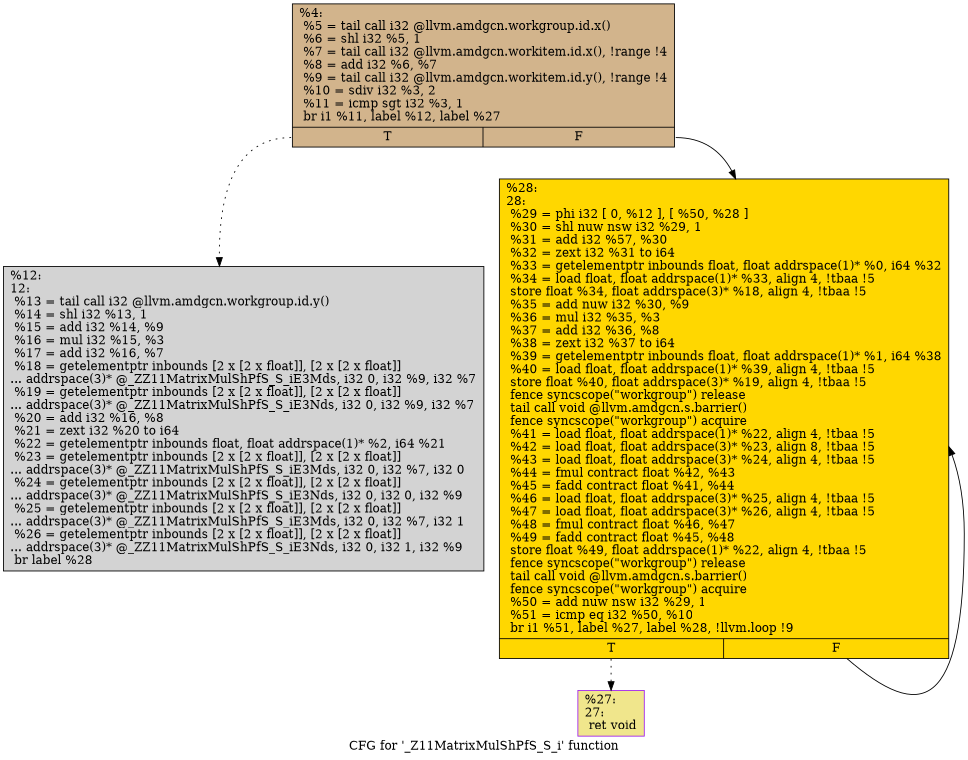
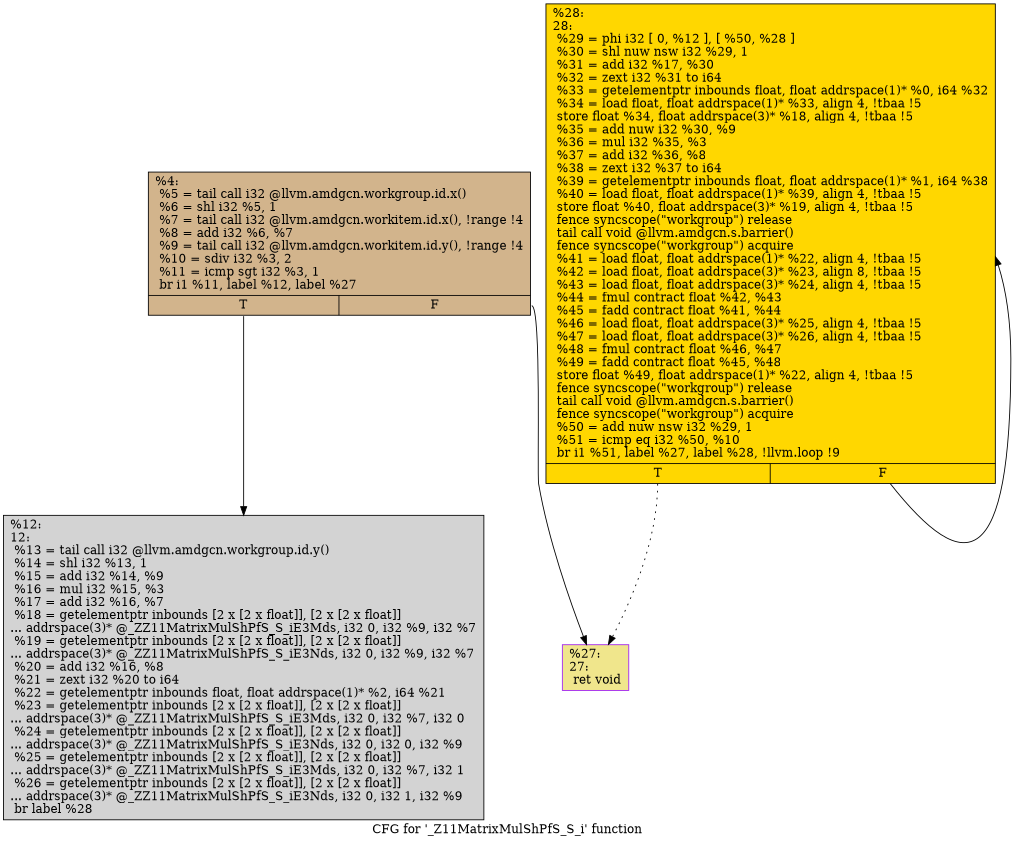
(709, 146) -> (538, 474)
(231, 180) -> (244, 411)
(587, 240) -> (634, 65)
